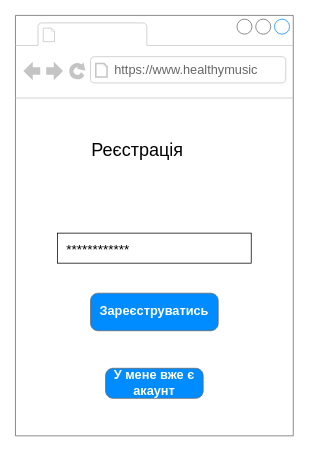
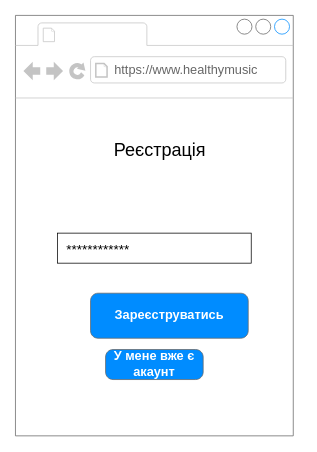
(137, 150) -> (160, 150)
(154, 312) -> (169, 315)
(154, 383) -> (154, 364)
